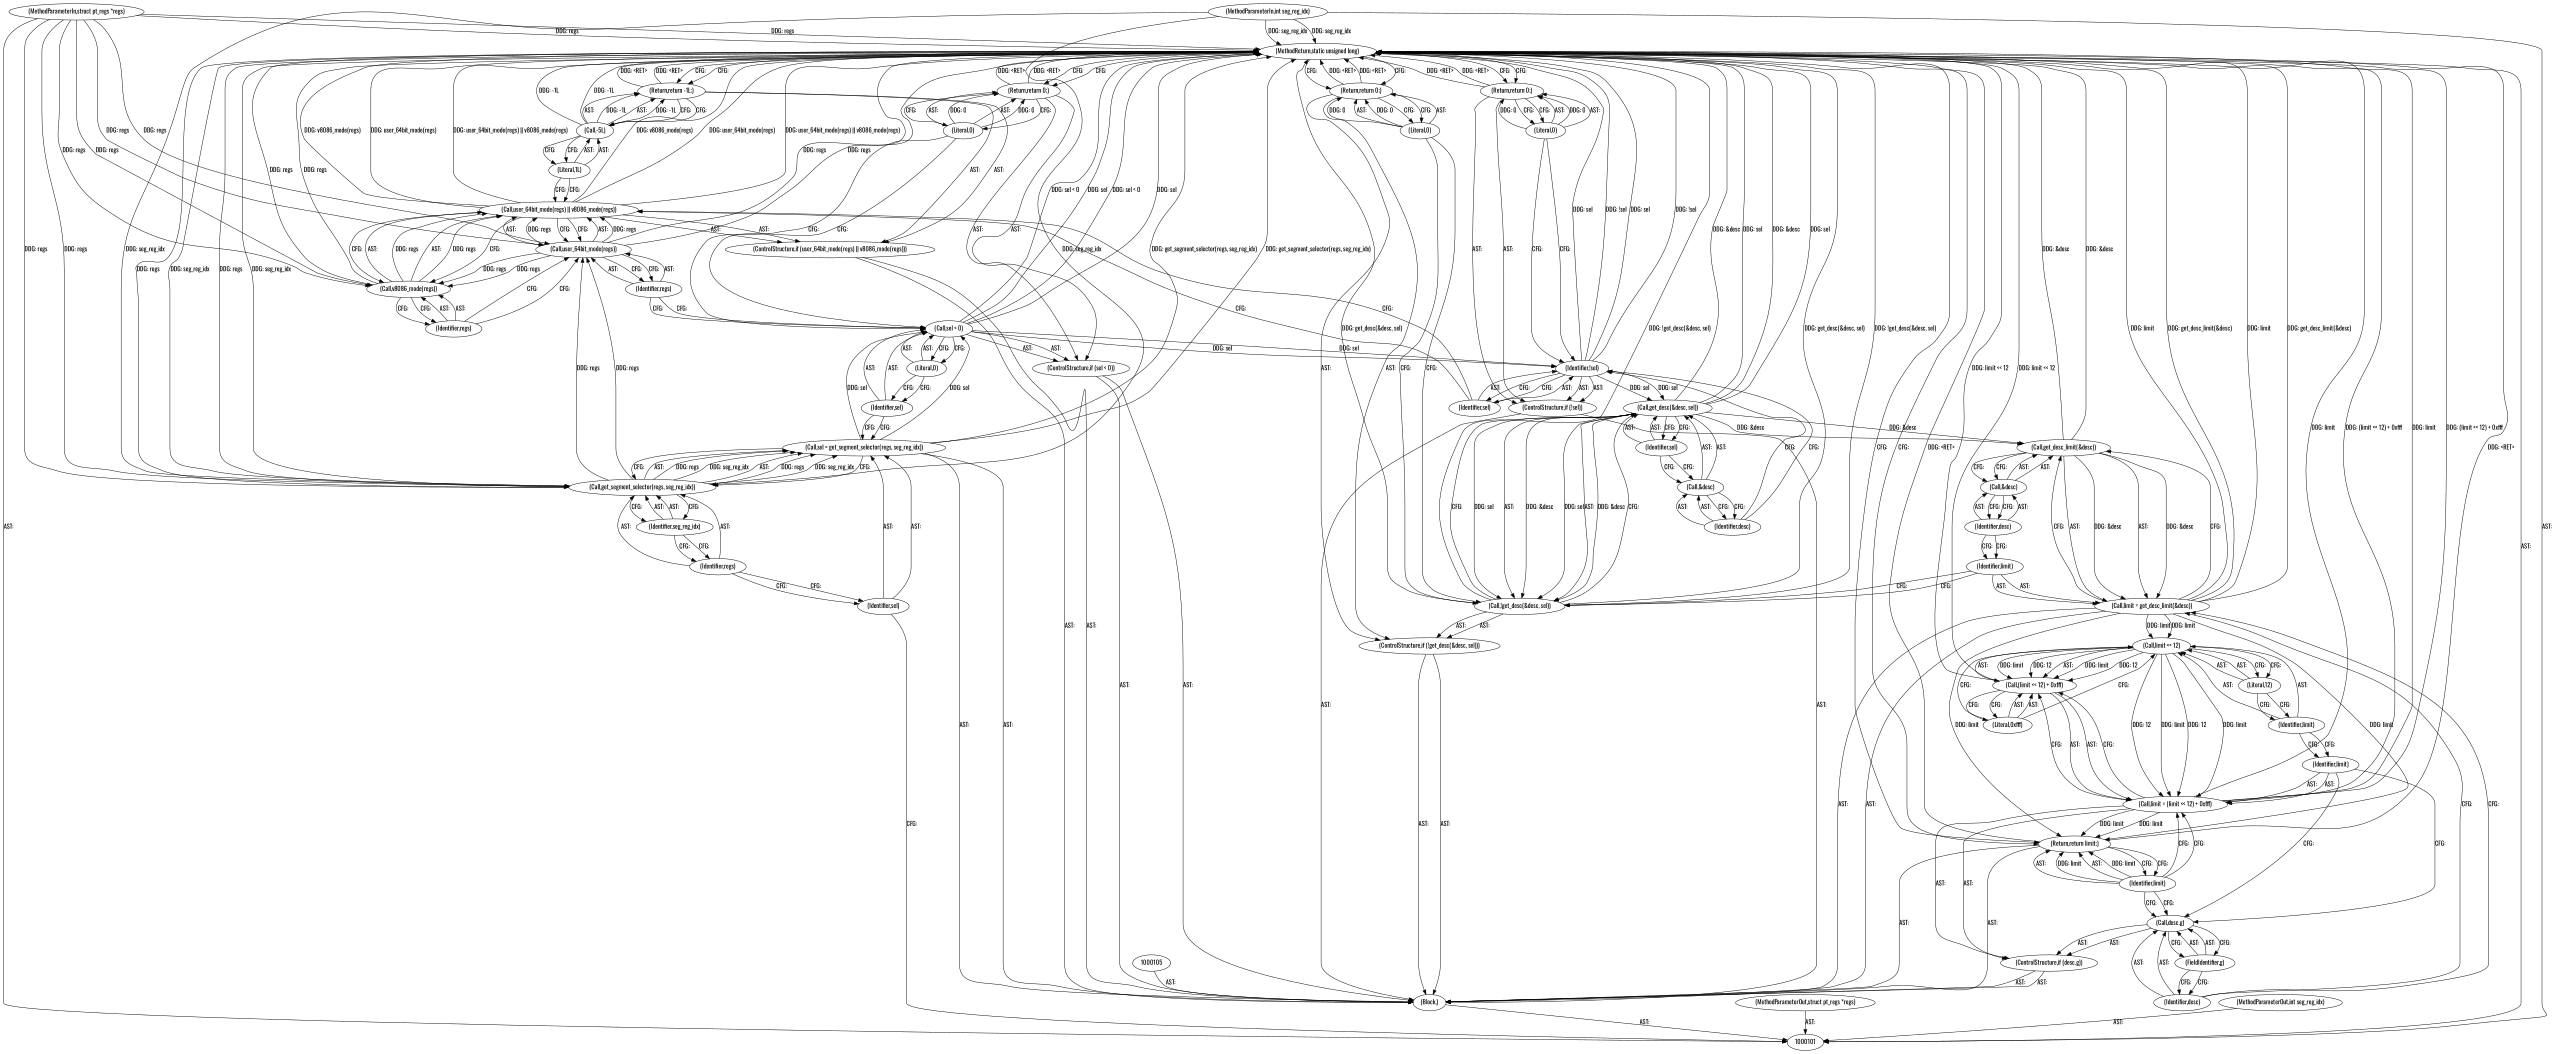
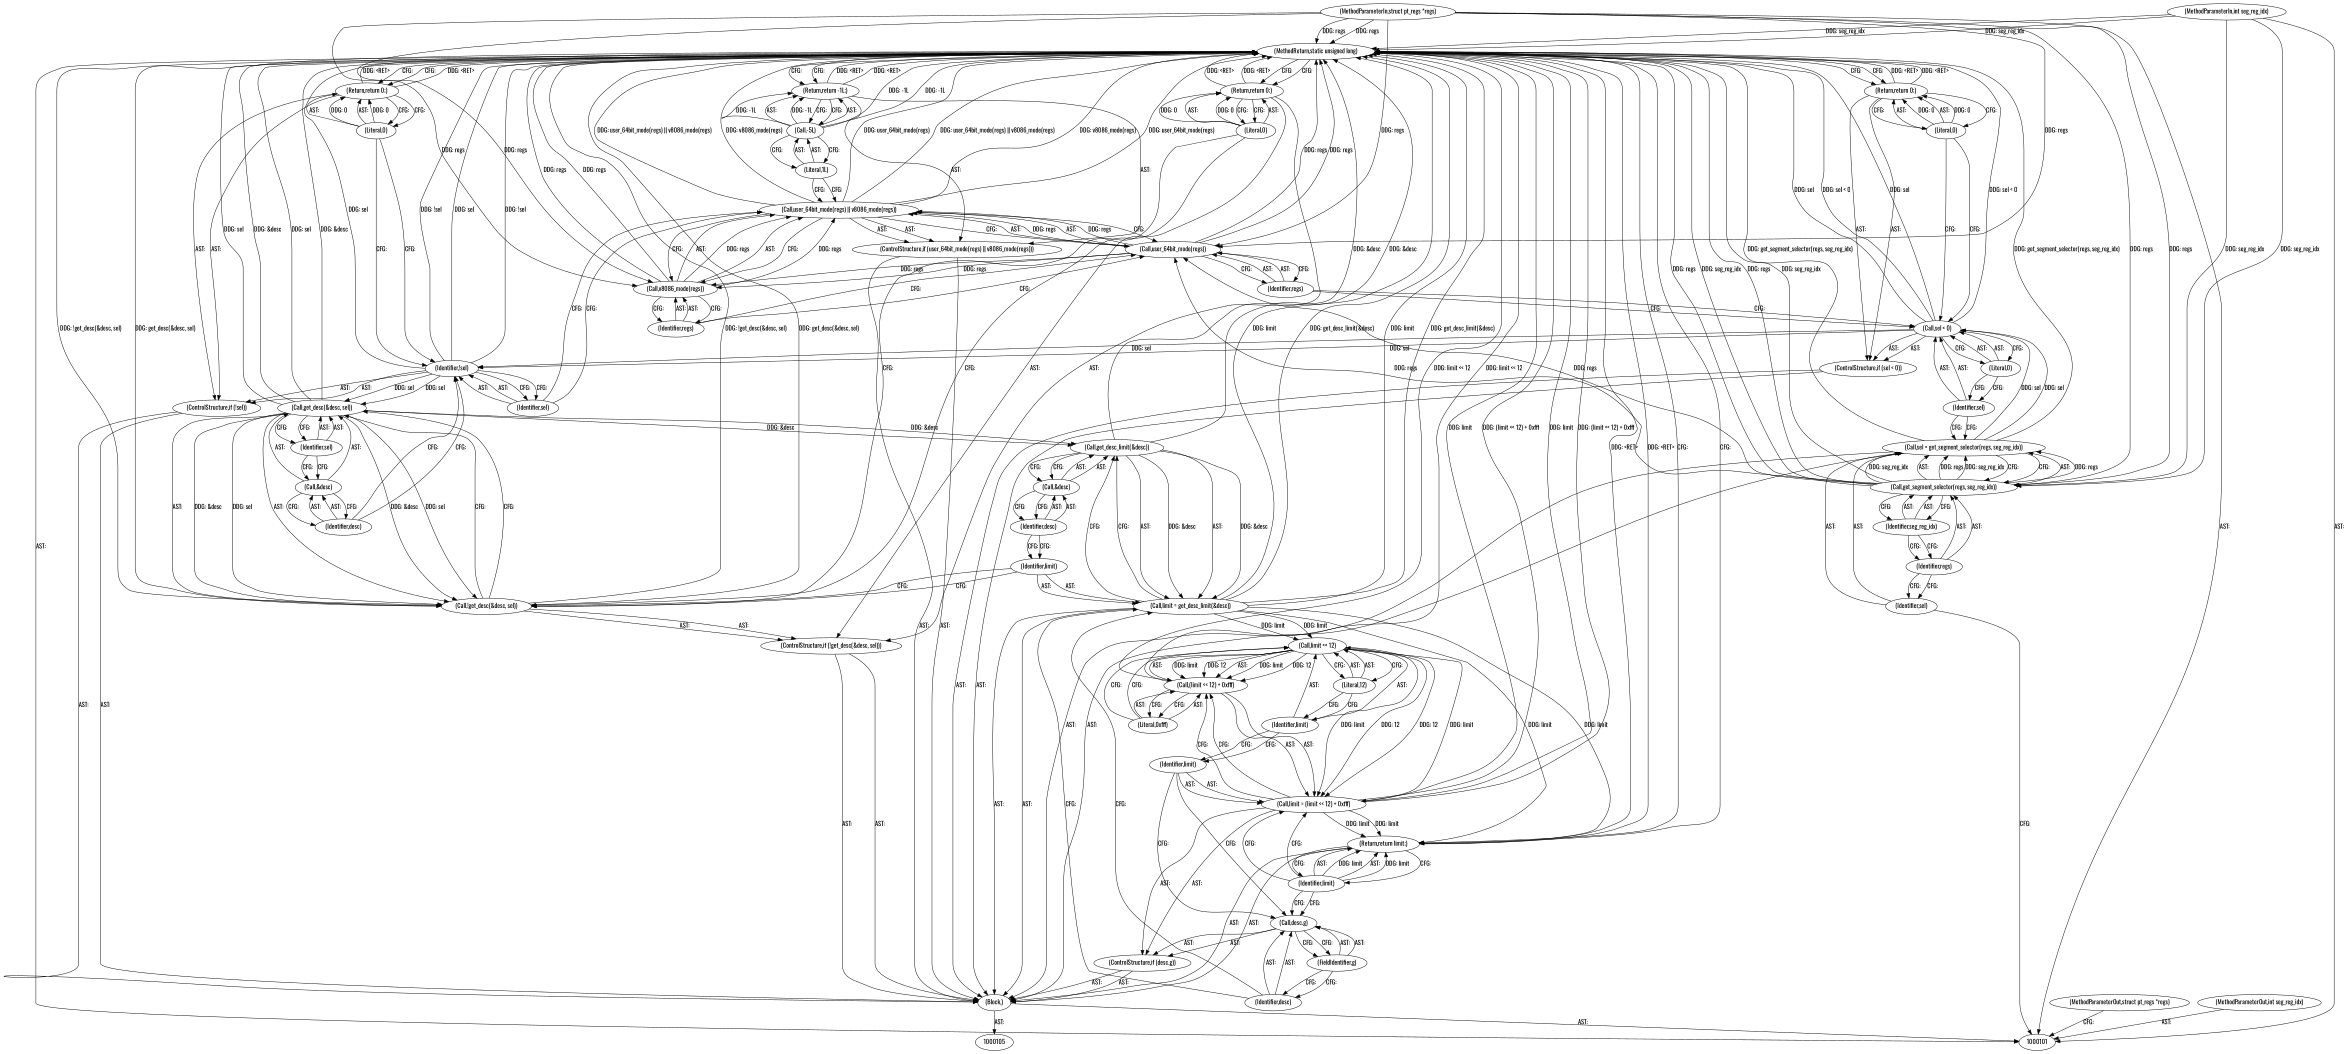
(1277, 999) -> (994, 1020)
(1811, 1022) -> (2089, 1022)
